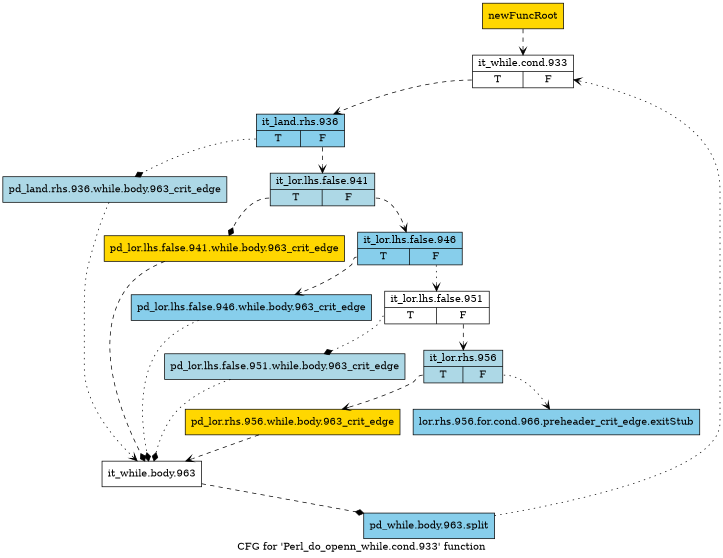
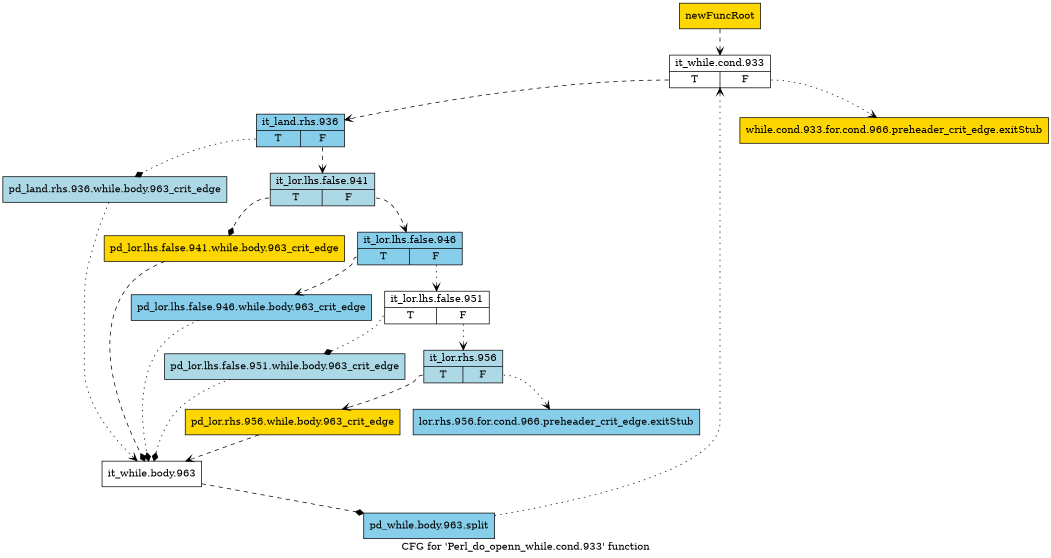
none -> (894, 130)
(463, 334) -> (463, 334)
